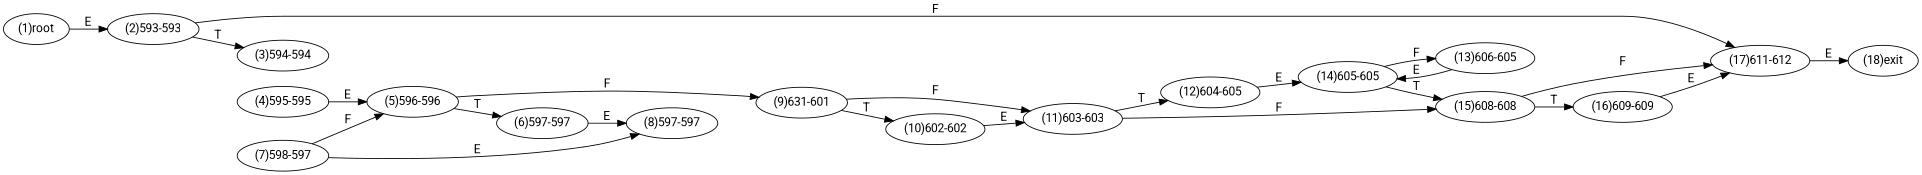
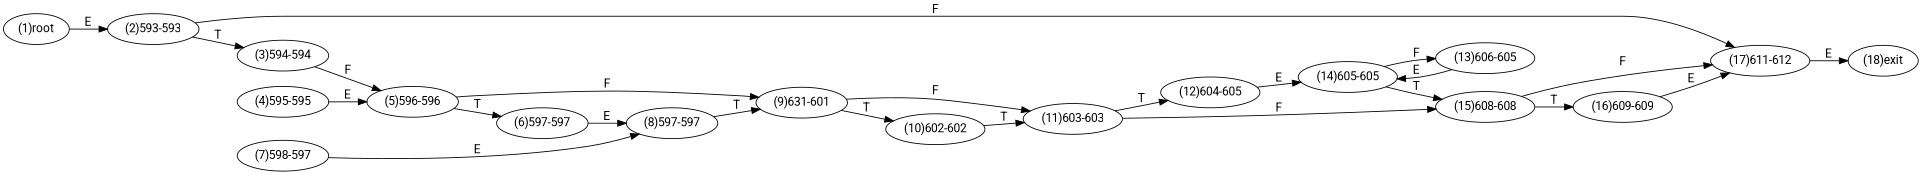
none -> (733, 114)
(1004, 118) -> (1004, 118)
(344, 130) -> (344, 77)
